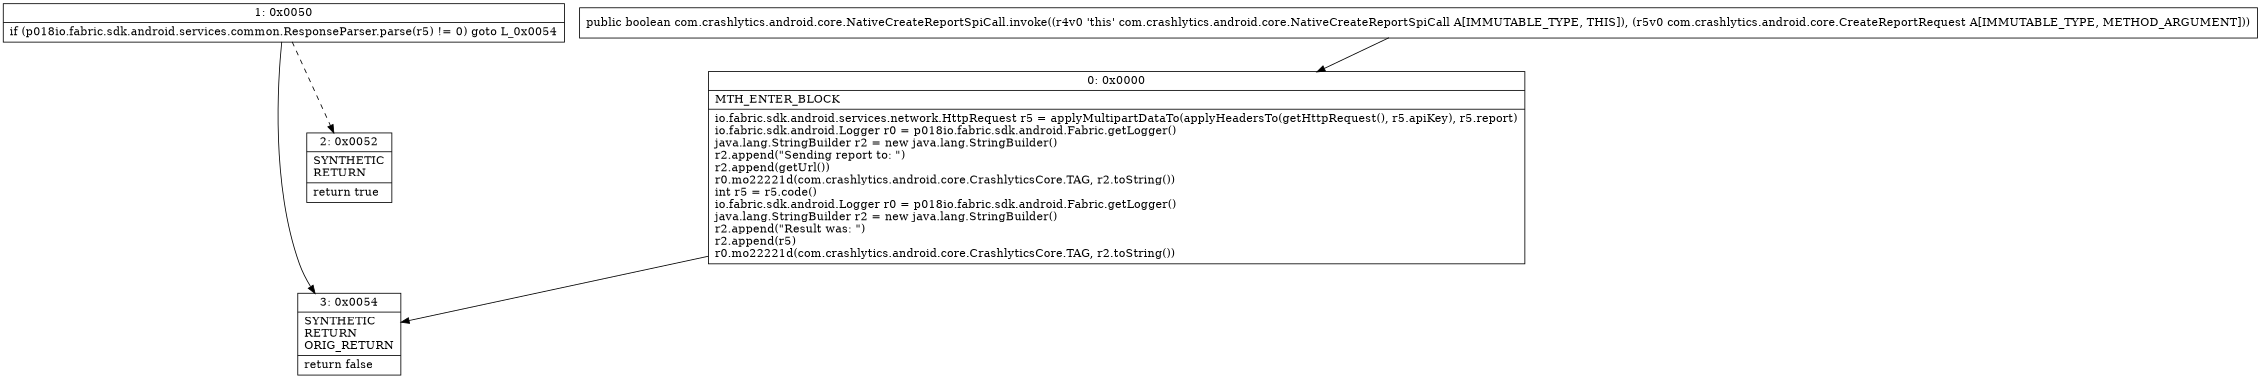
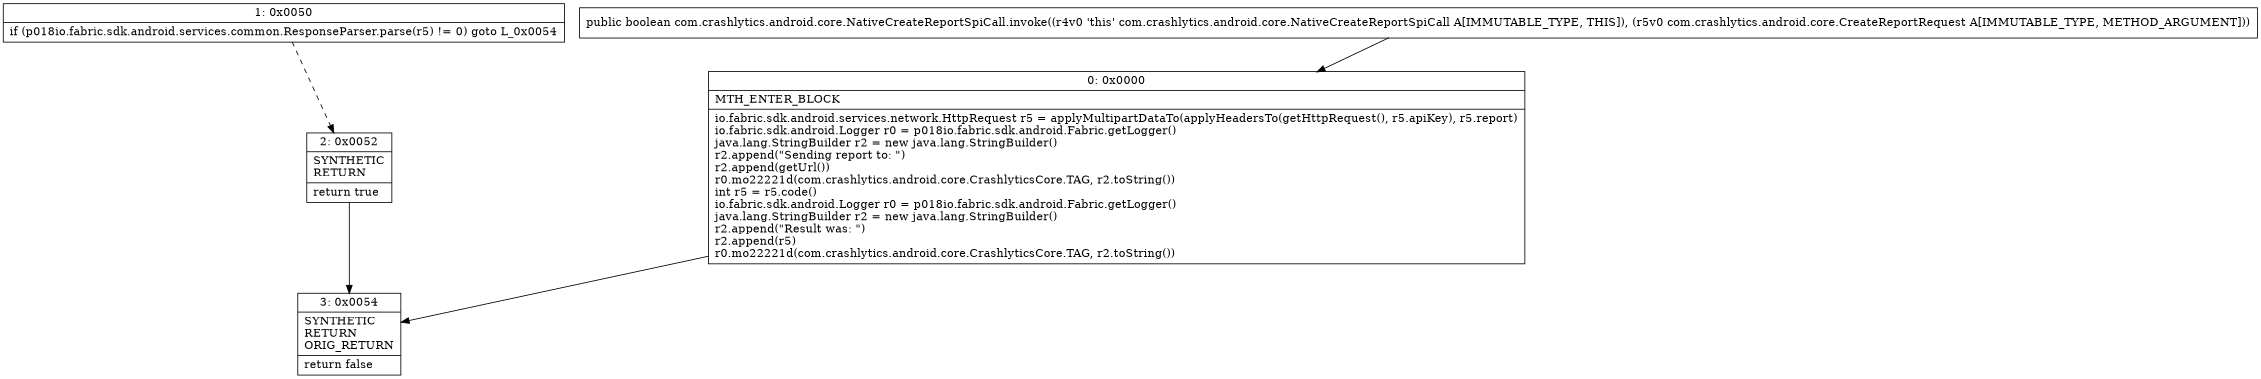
(280, 166) -> (349, 244)
